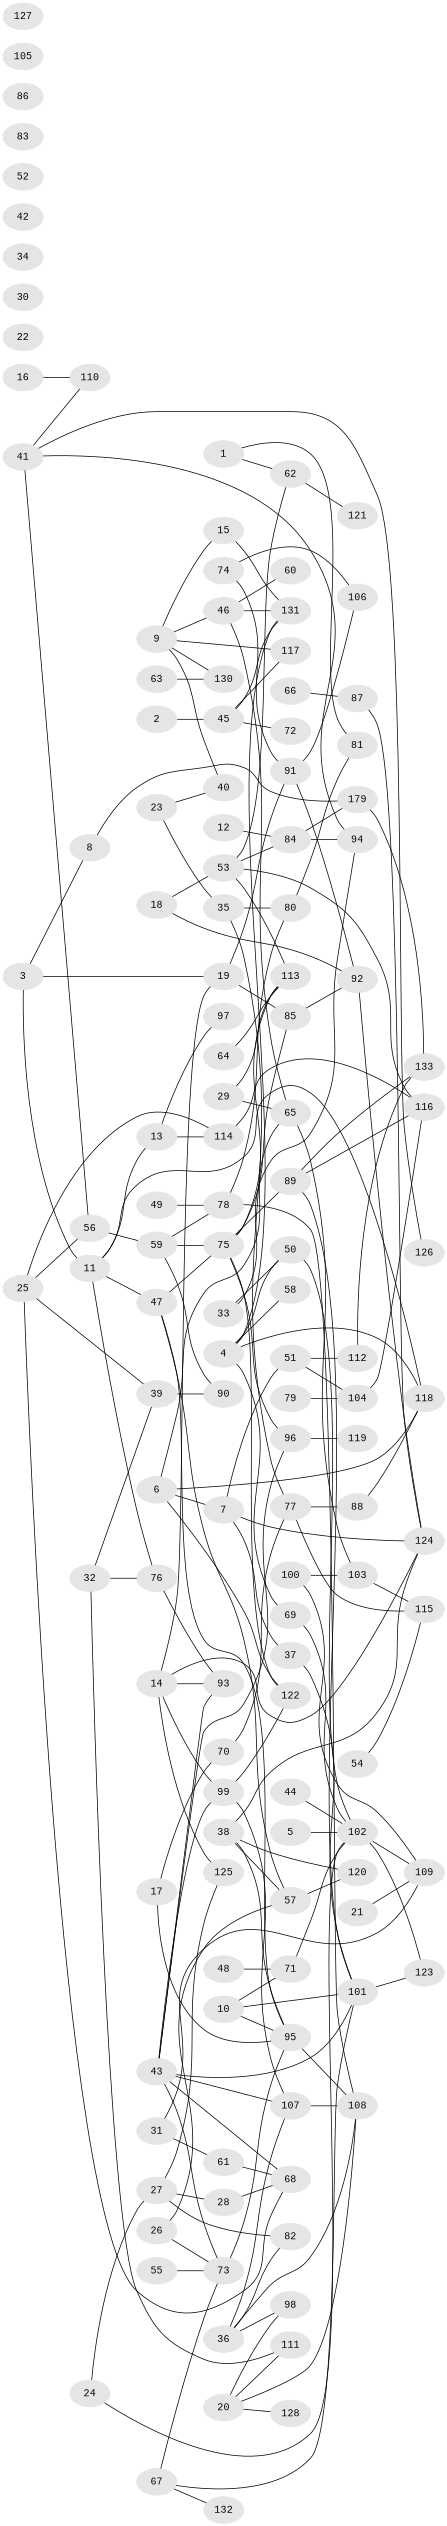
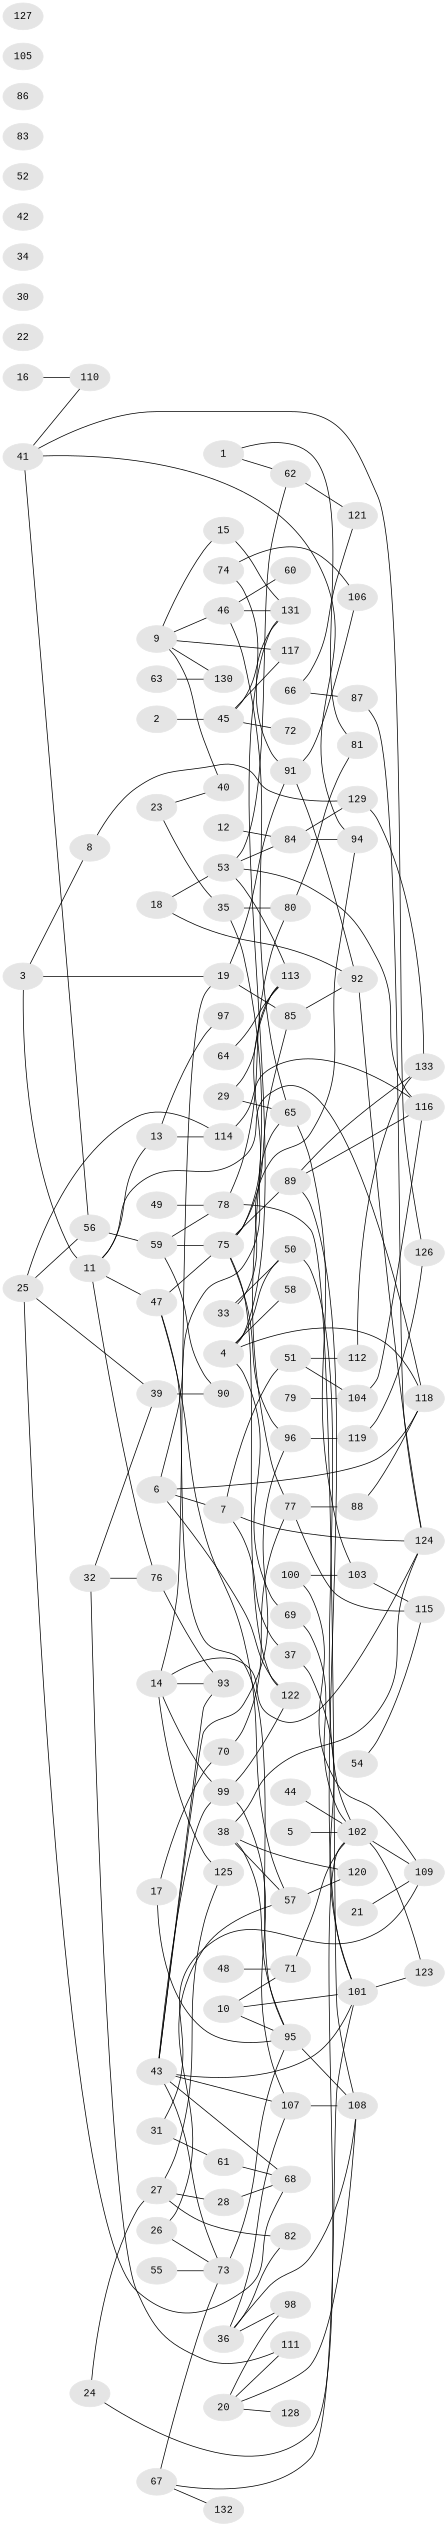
none -> (326, 630)
(357, 800) -> (357, 800)
none -> (406, 1346)
